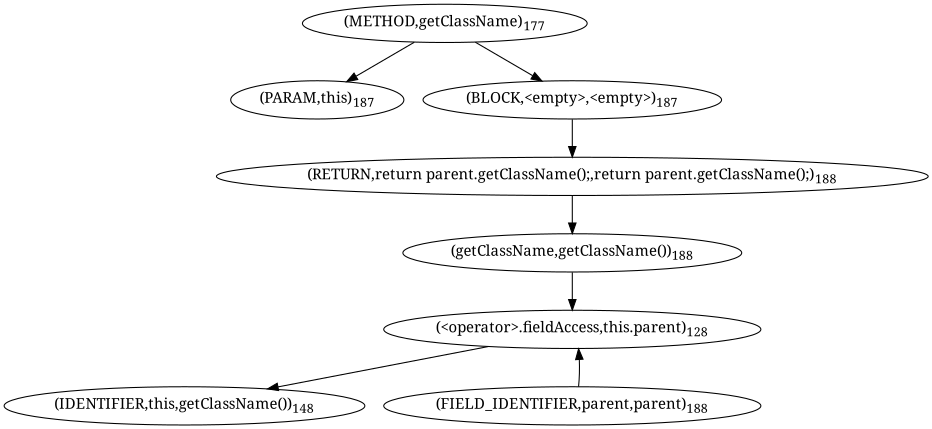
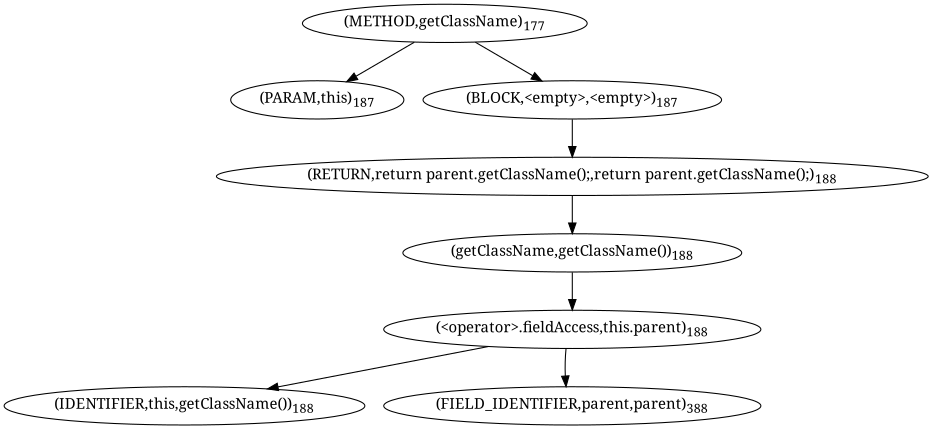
(698, 328) -> (698, 328)
(579, 373) -> (565, 362)
(303, 404) -> (303, 404)
(698, 404) -> (698, 404)
